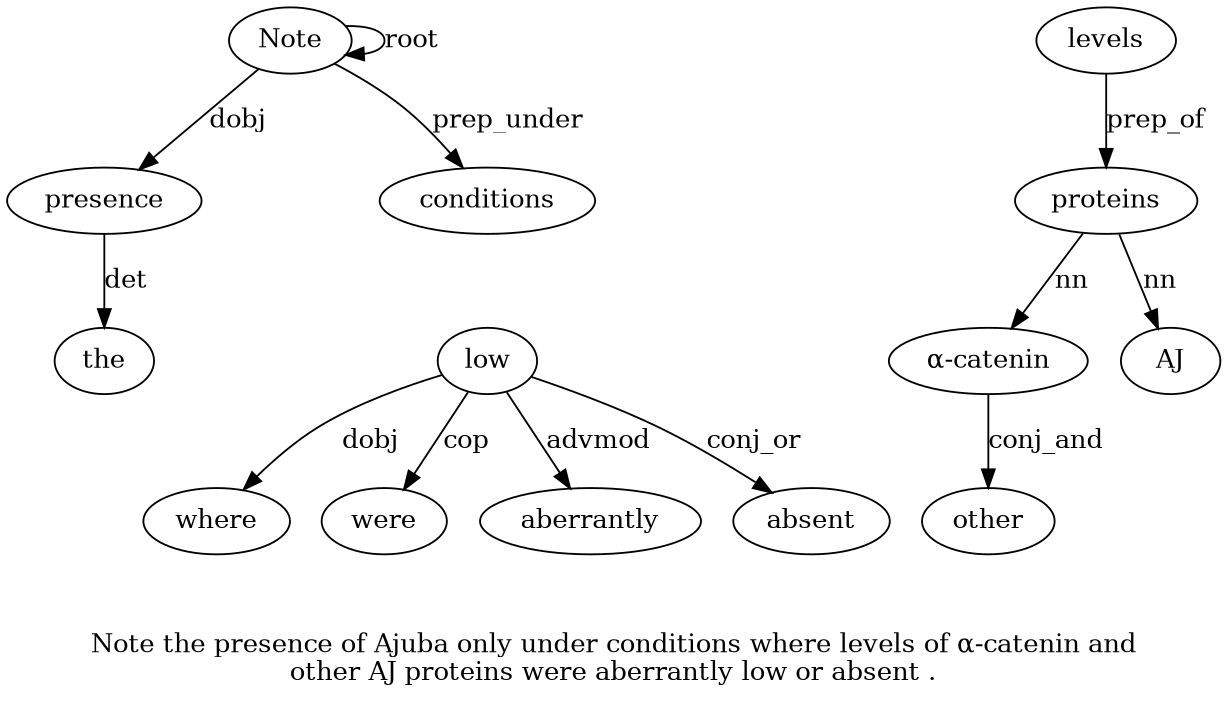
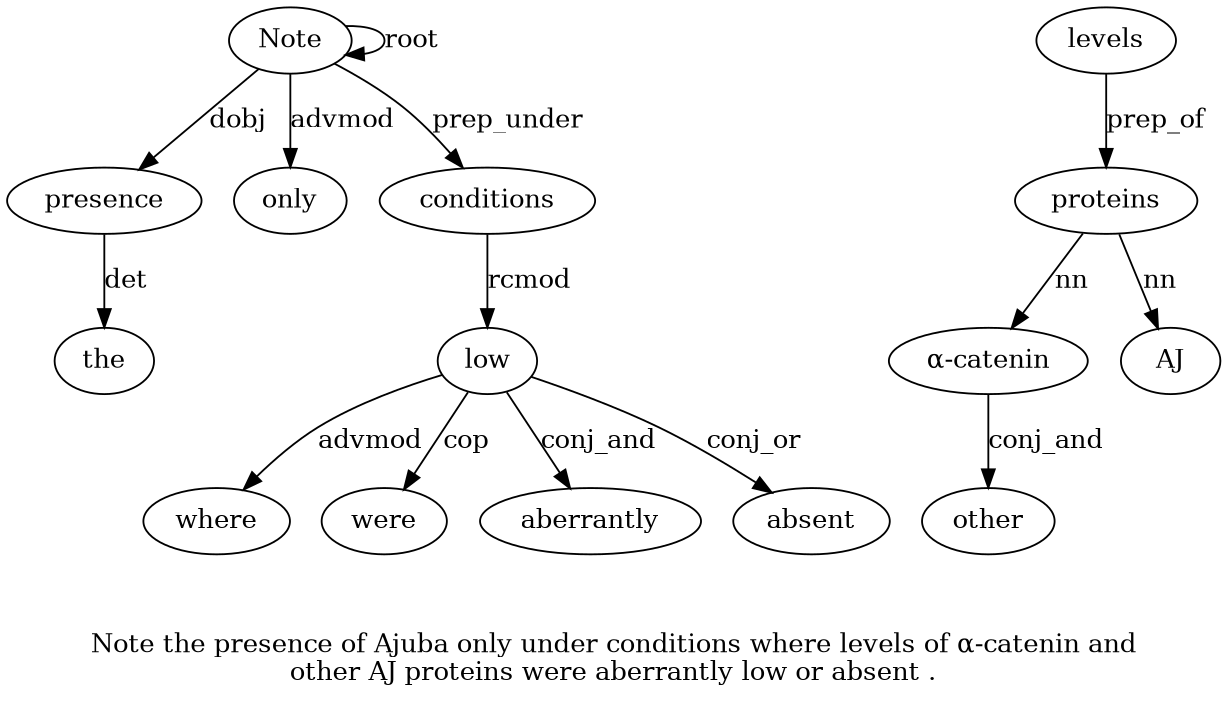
none -> (290, 201)
none -> (487, 272)
(370, 441) -> (370, 441)
(599, 441) -> (599, 441)
